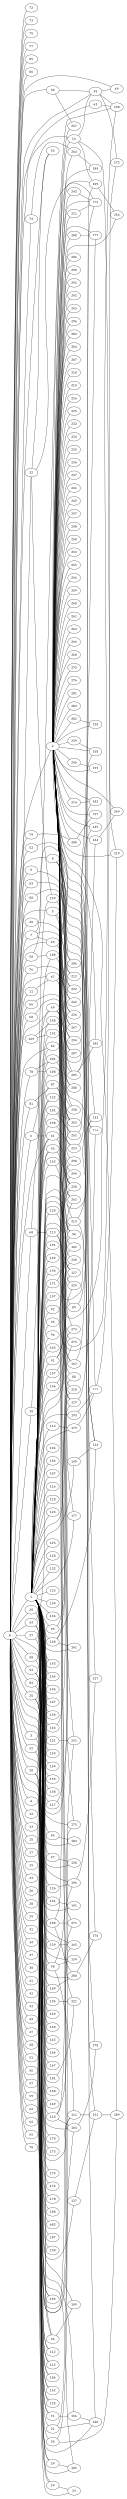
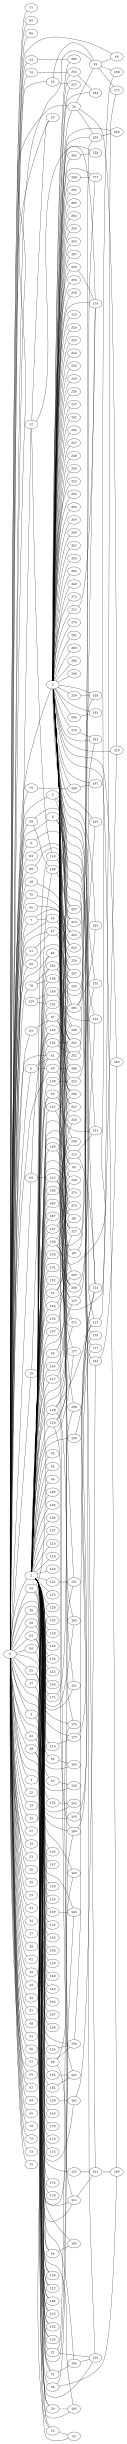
(95, 104) -> none
(51, 504) -> none
none -> (59, 871)
